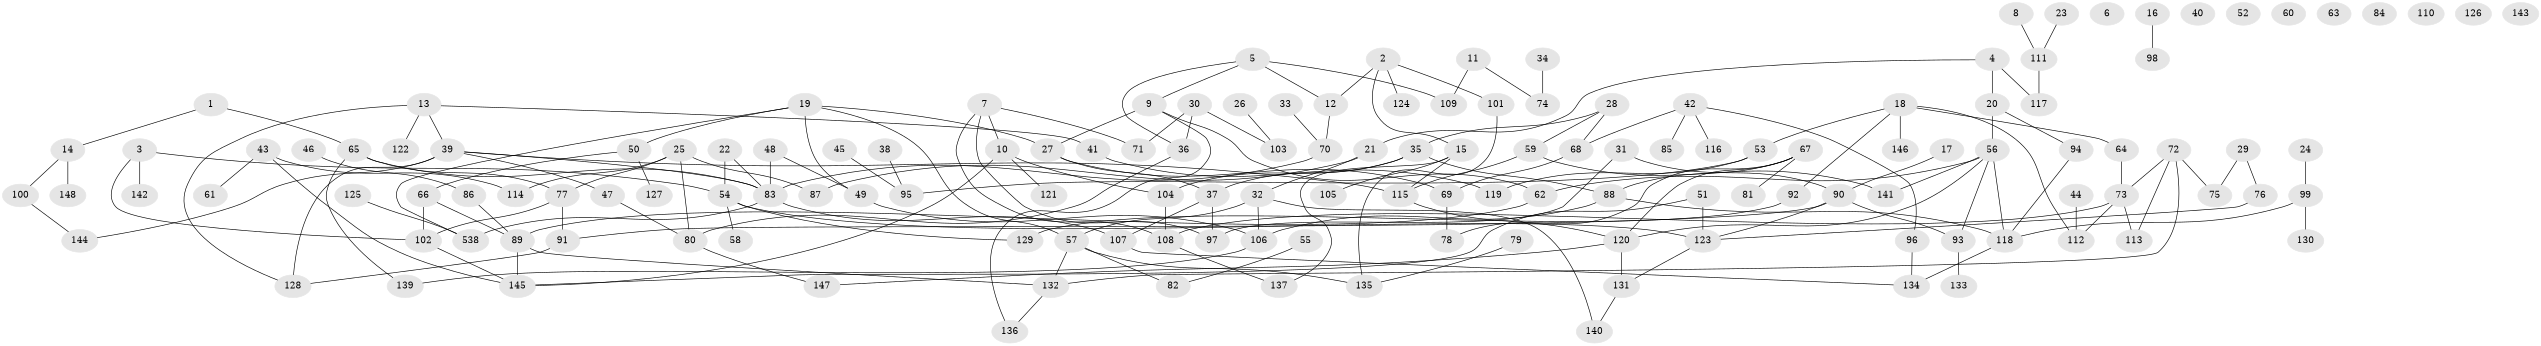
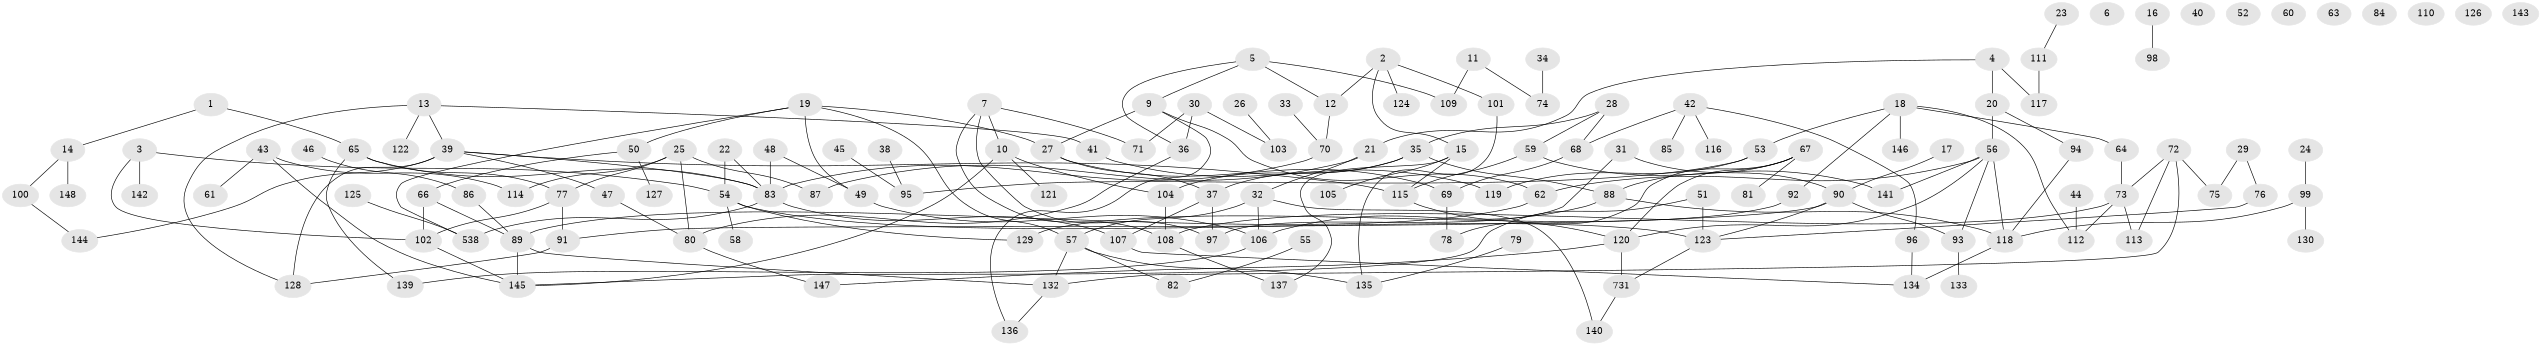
(2016, 14) -> none
(1622, 286) -> (1622, 286)
